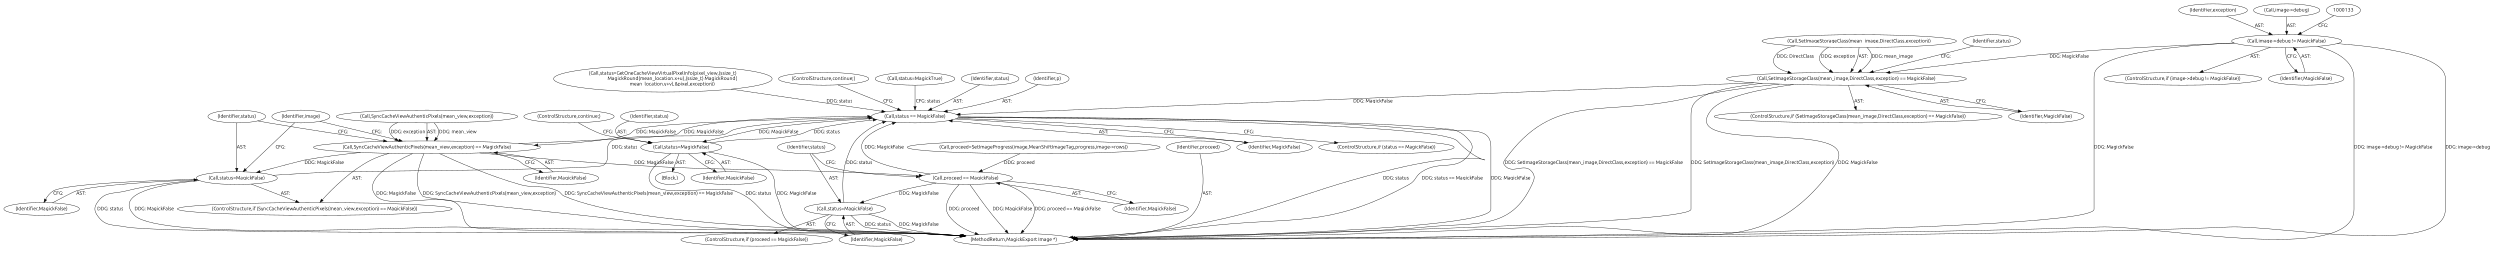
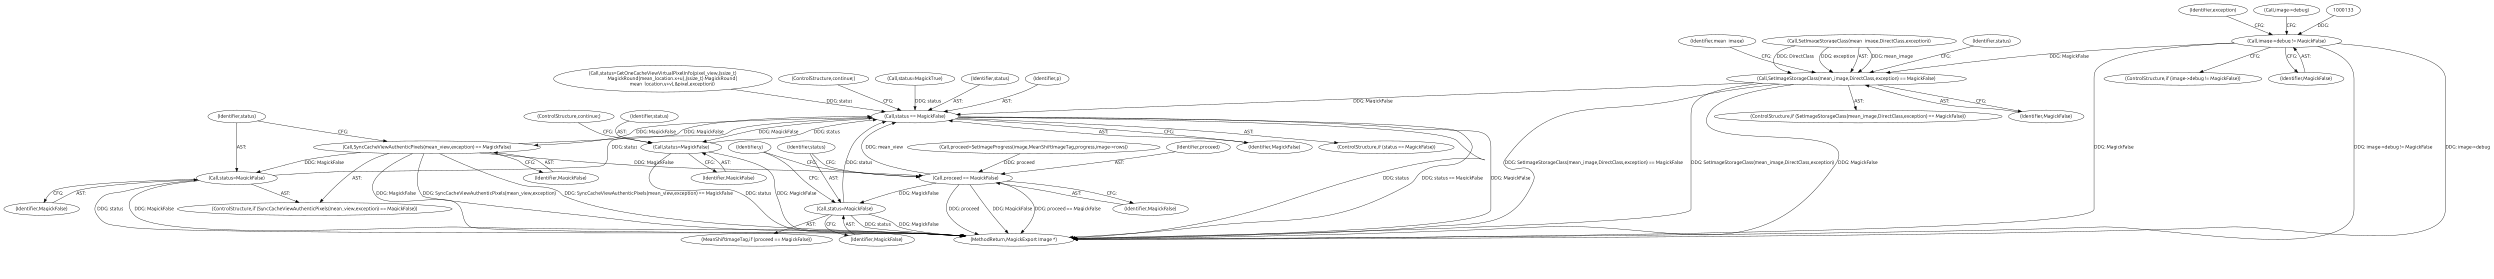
(2260, 26) -> (2260, 26)
(2292, 26) -> (2292, 26)
(2324, 26) -> (2324, 26)
none -> (1717, 41)
(2256, 56) -> (2256, 56)
(928, 101) -> (928, 101)
(301, 117) -> none
(427, 117) -> none
(1250, 132) -> (1250, 132)
none -> (750, 147)
(884, 147) -> (884, 147)
(670, 178) -> none
(1172, 226) -> (1090, 164)
(757, 240) -> (757, 240)
